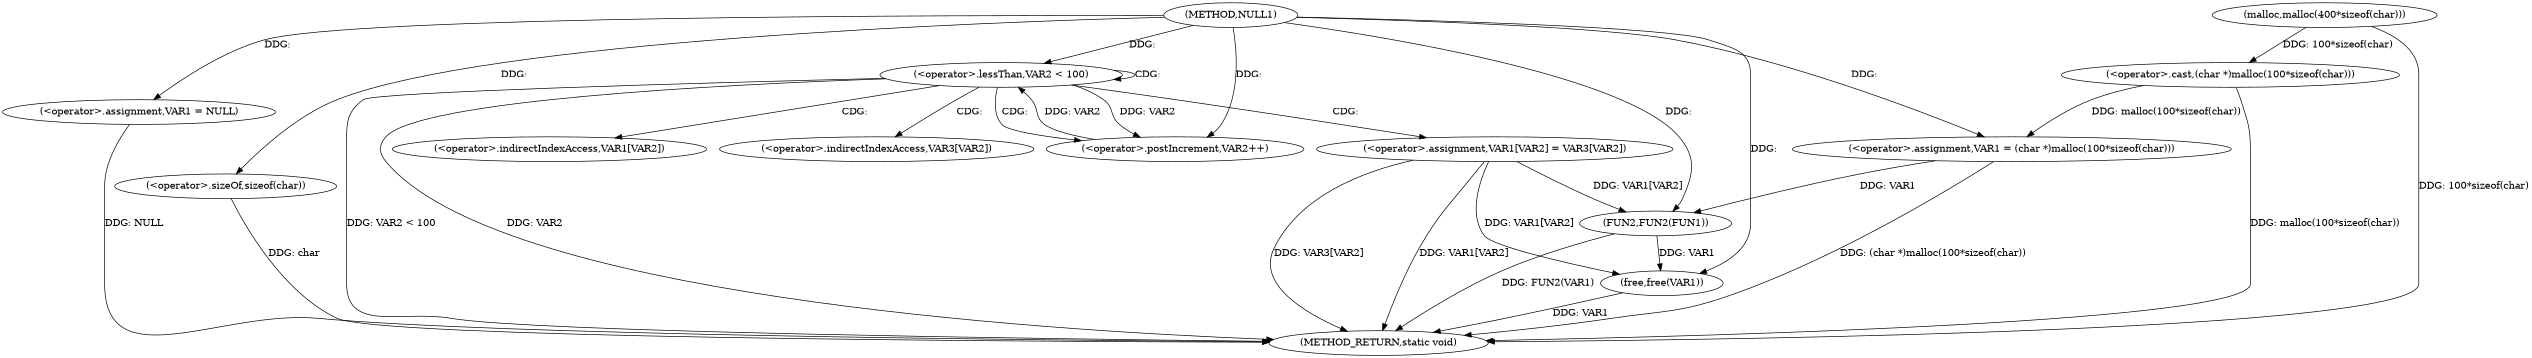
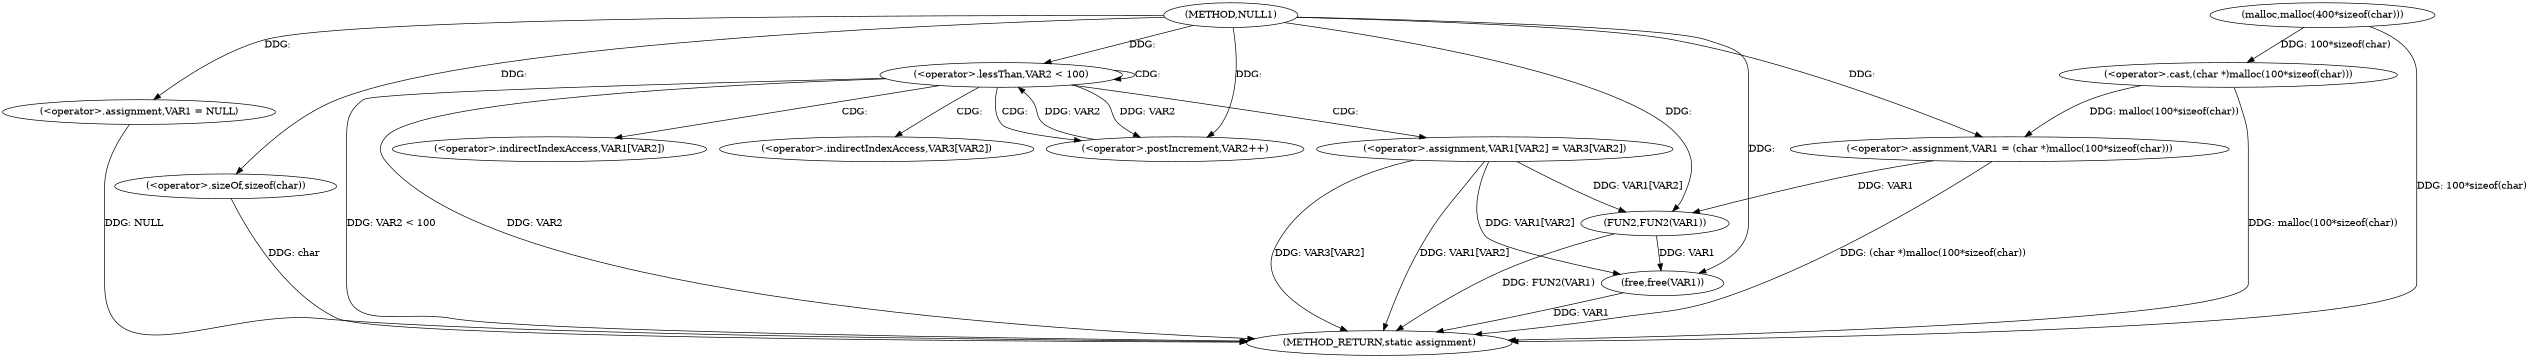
(1656, 223) -> (1655, 223)
(1379, 343) -> (1379, 343)
